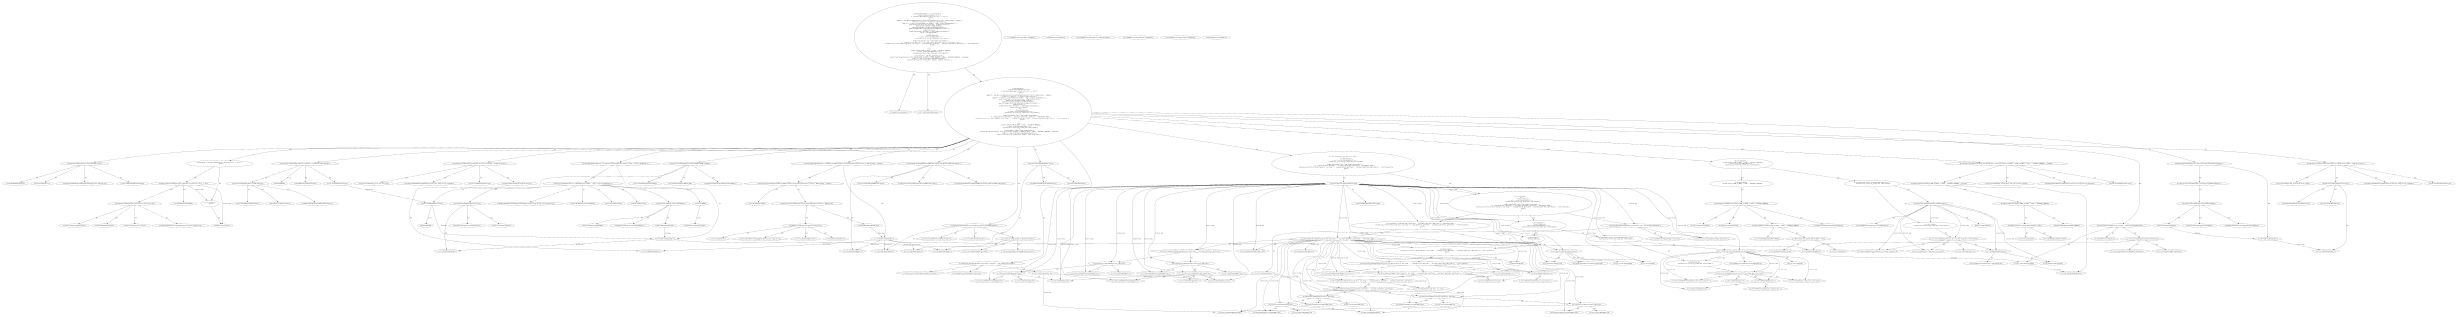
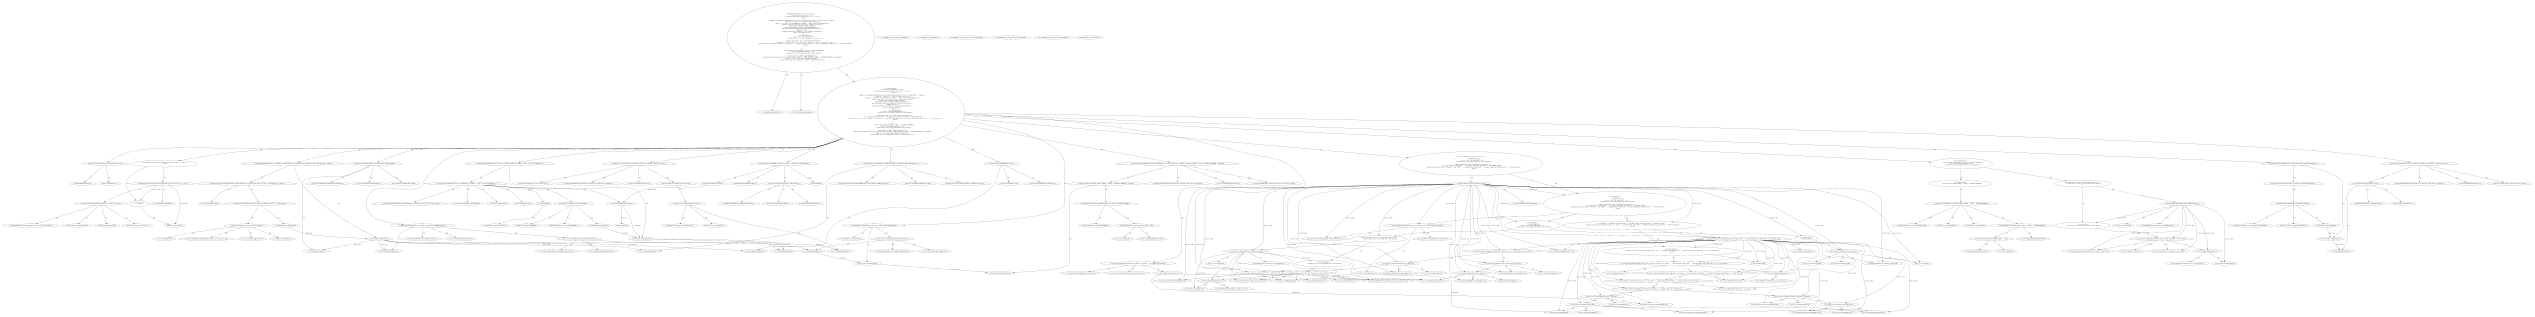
(85, 184) -> none
(132, 184) -> none
(1430, 240) -> none
(1338, 273) -> none
